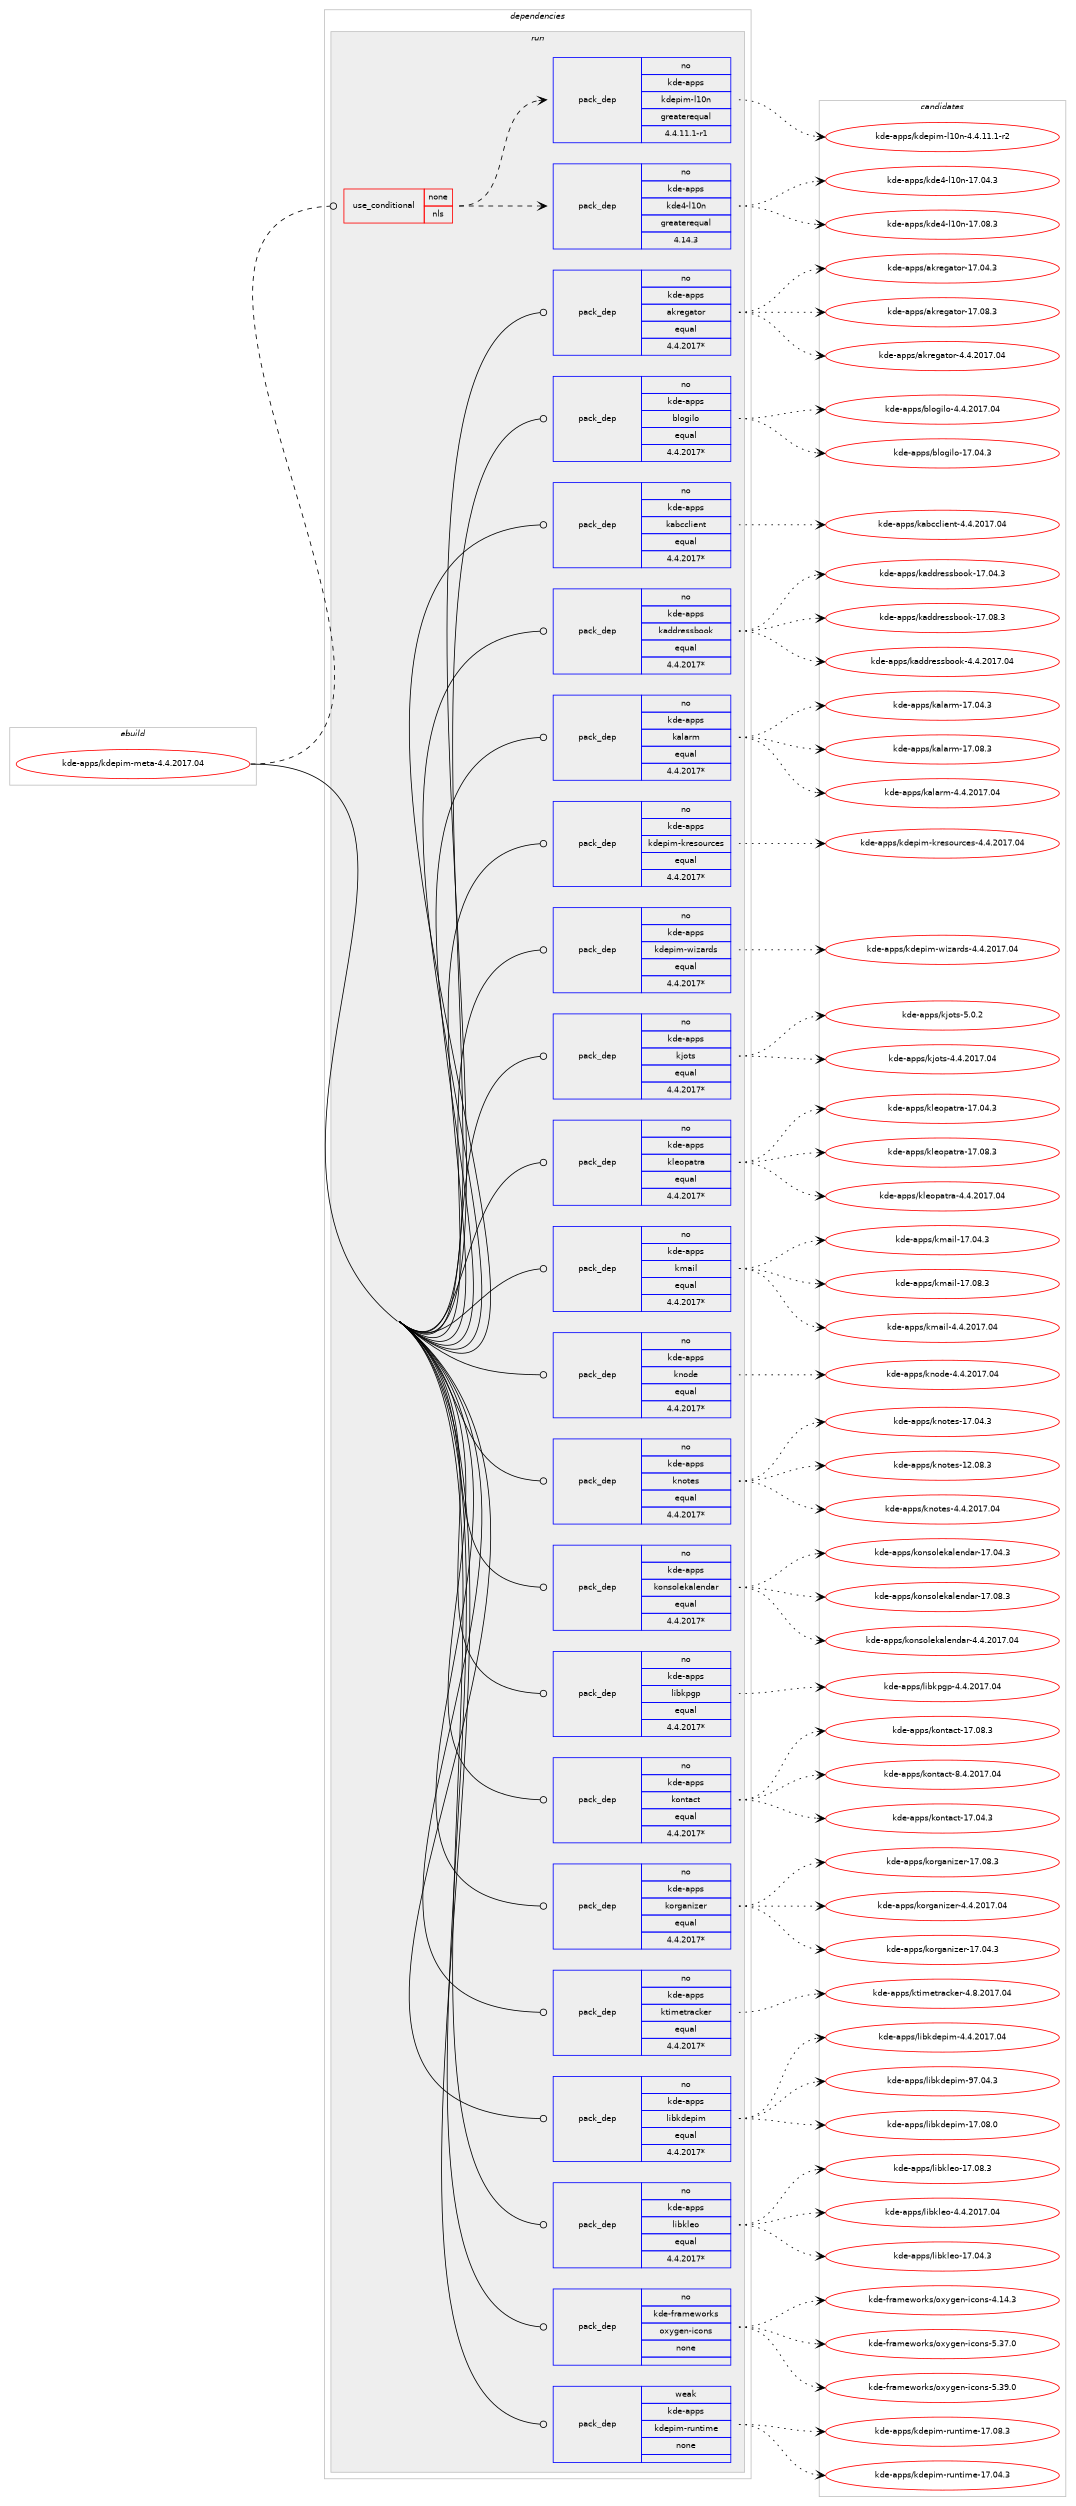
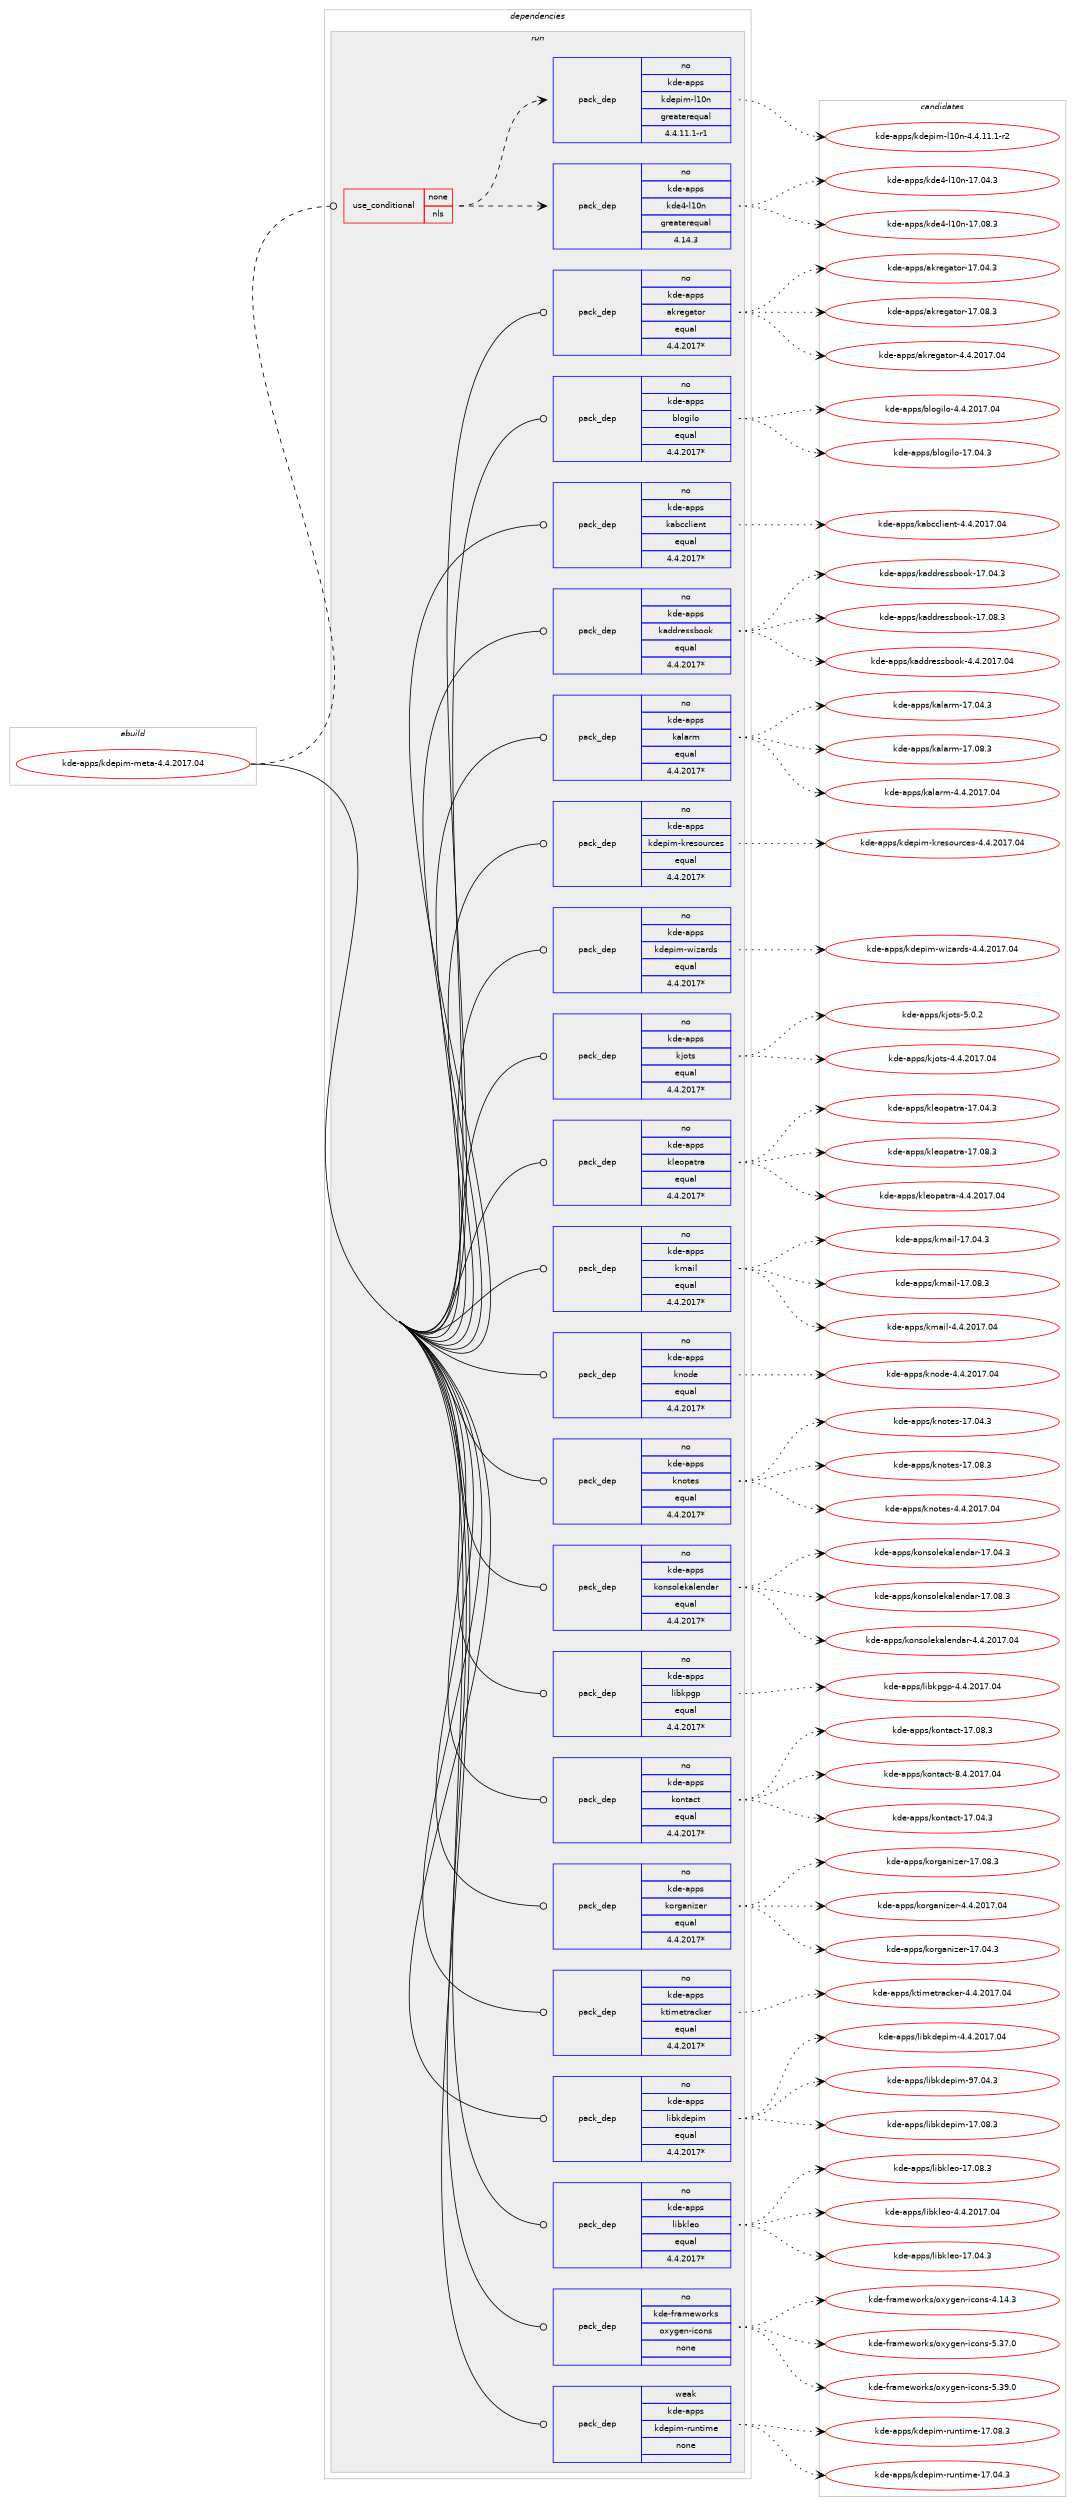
(943, 1466) -> (943, 1466)
(943, 1994) -> (943, 1994)
(943, 2125) -> (943, 2125)
